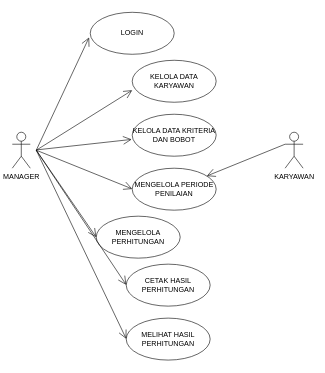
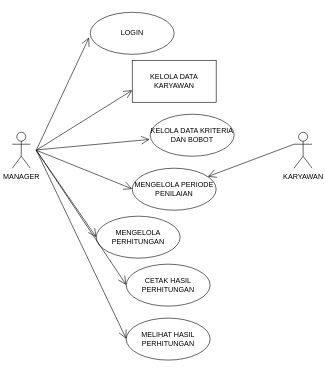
(174, 81) -> (174, 81)
(174, 135) -> (192, 135)
(294, 150) -> (303, 150)
